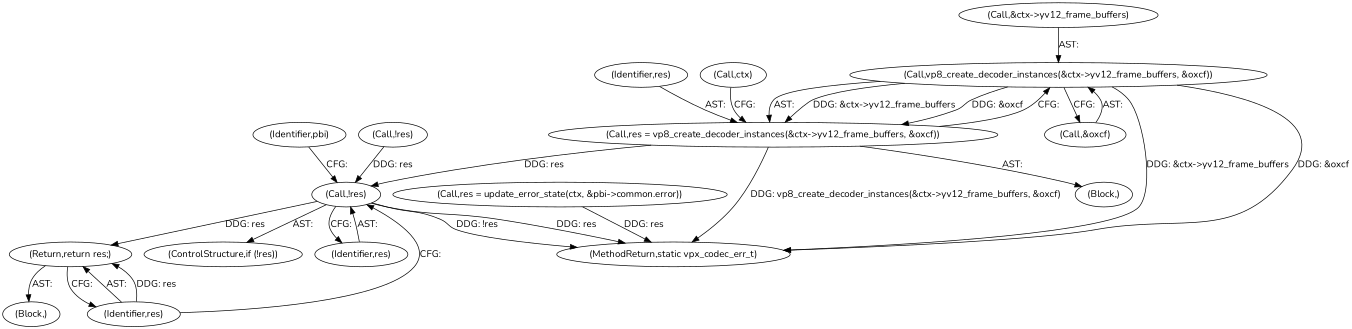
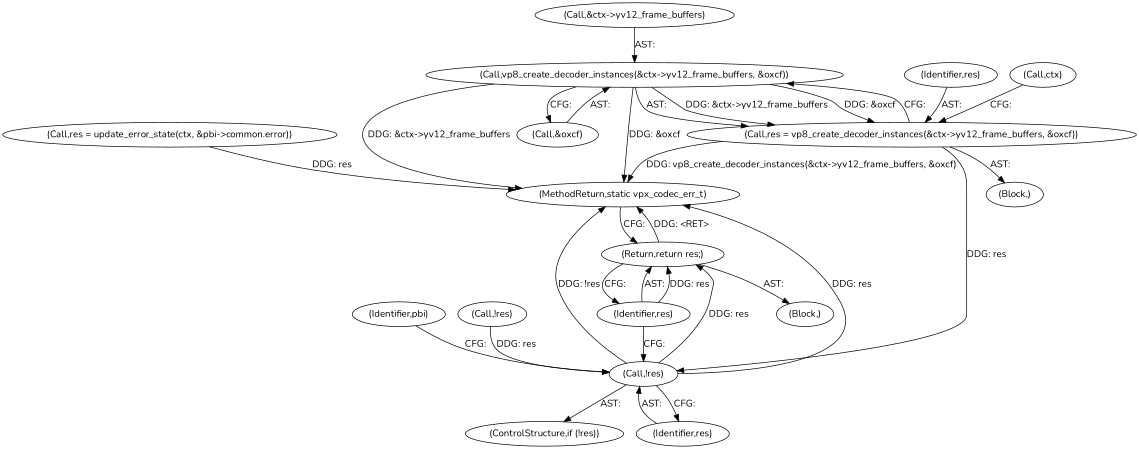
none -> (622, 225)
none -> (652, 226)
